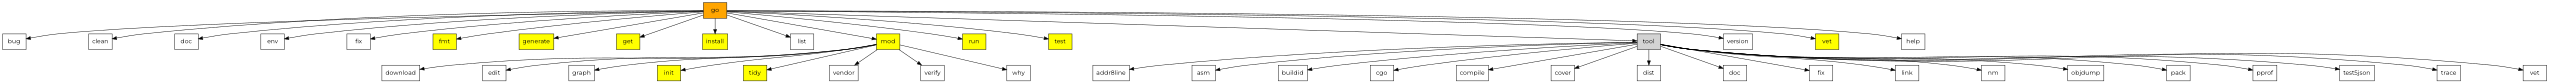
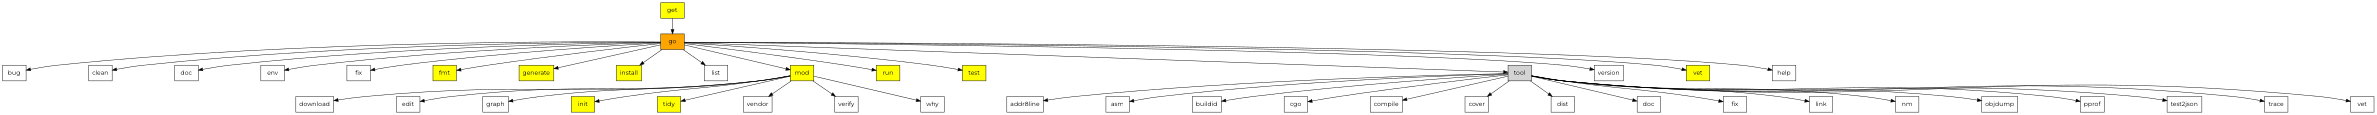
(674, 25) -> (673, 24)
(2178, 73) -> none
(2357, 73) -> (2184, 104)
